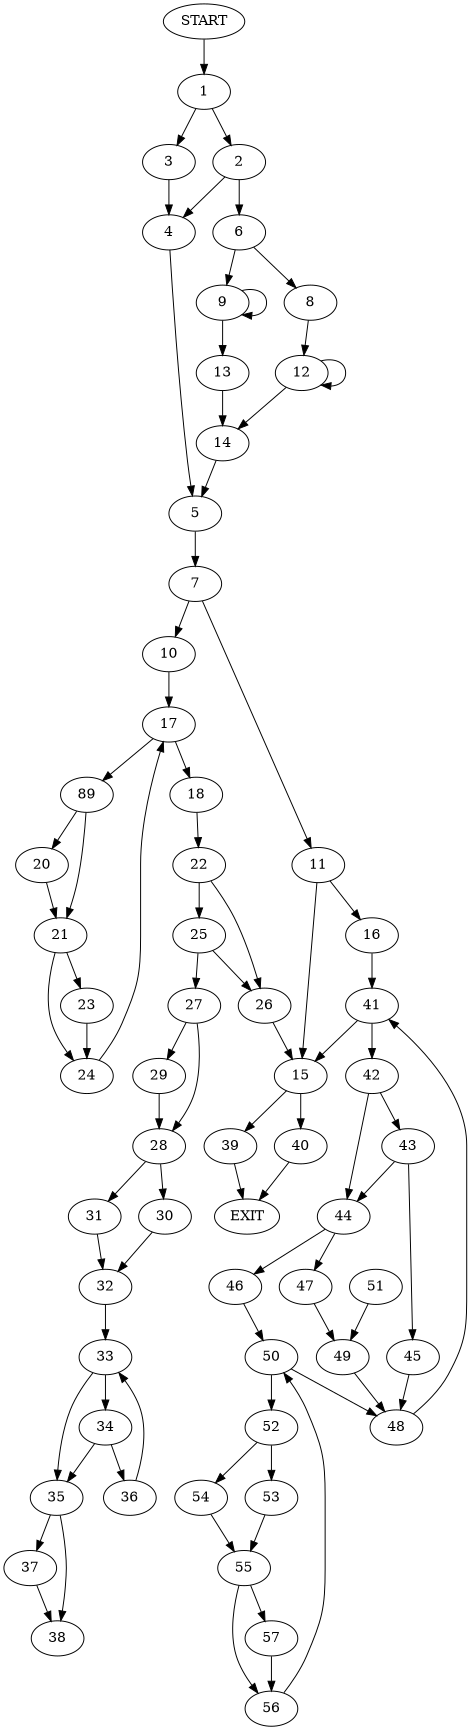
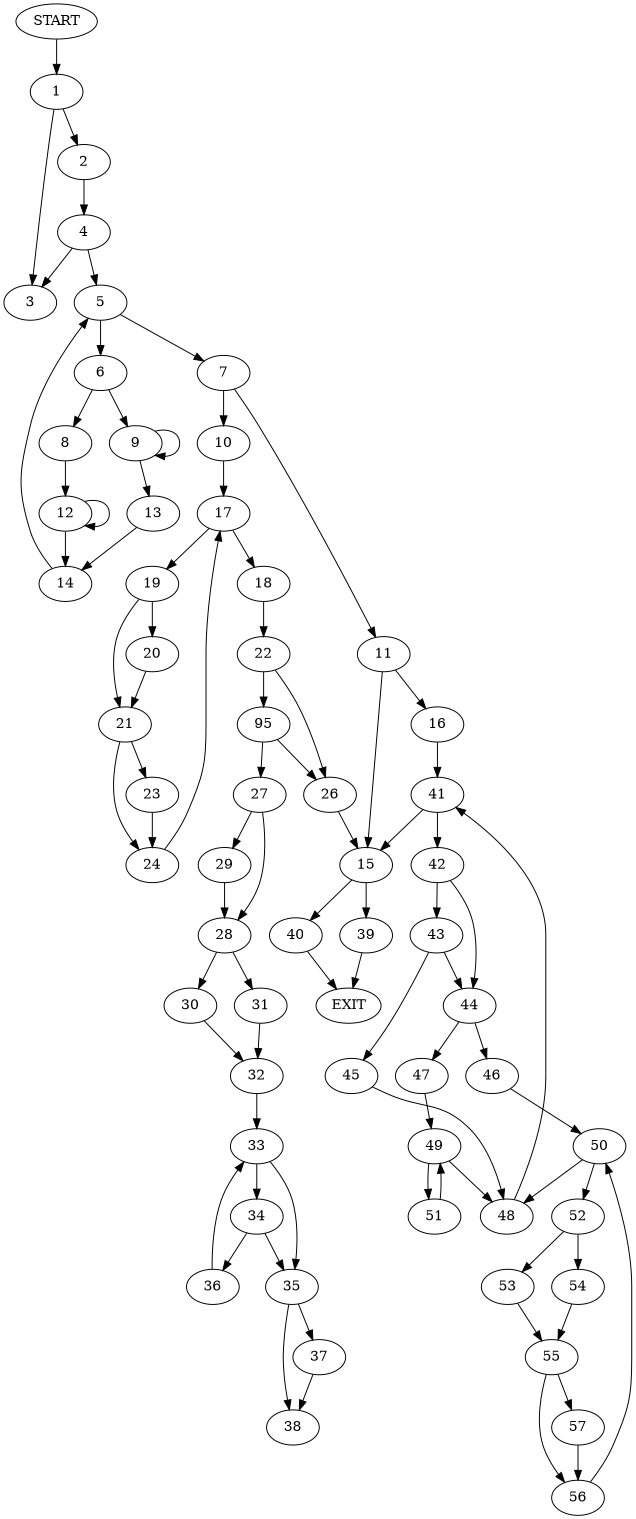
(169, 192) -> (60, 264)
(239, 192) -> (101, 333)
(87, 795) -> (152, 584)
(199, 935) -> (264, 724)
none -> (428, 1176)
